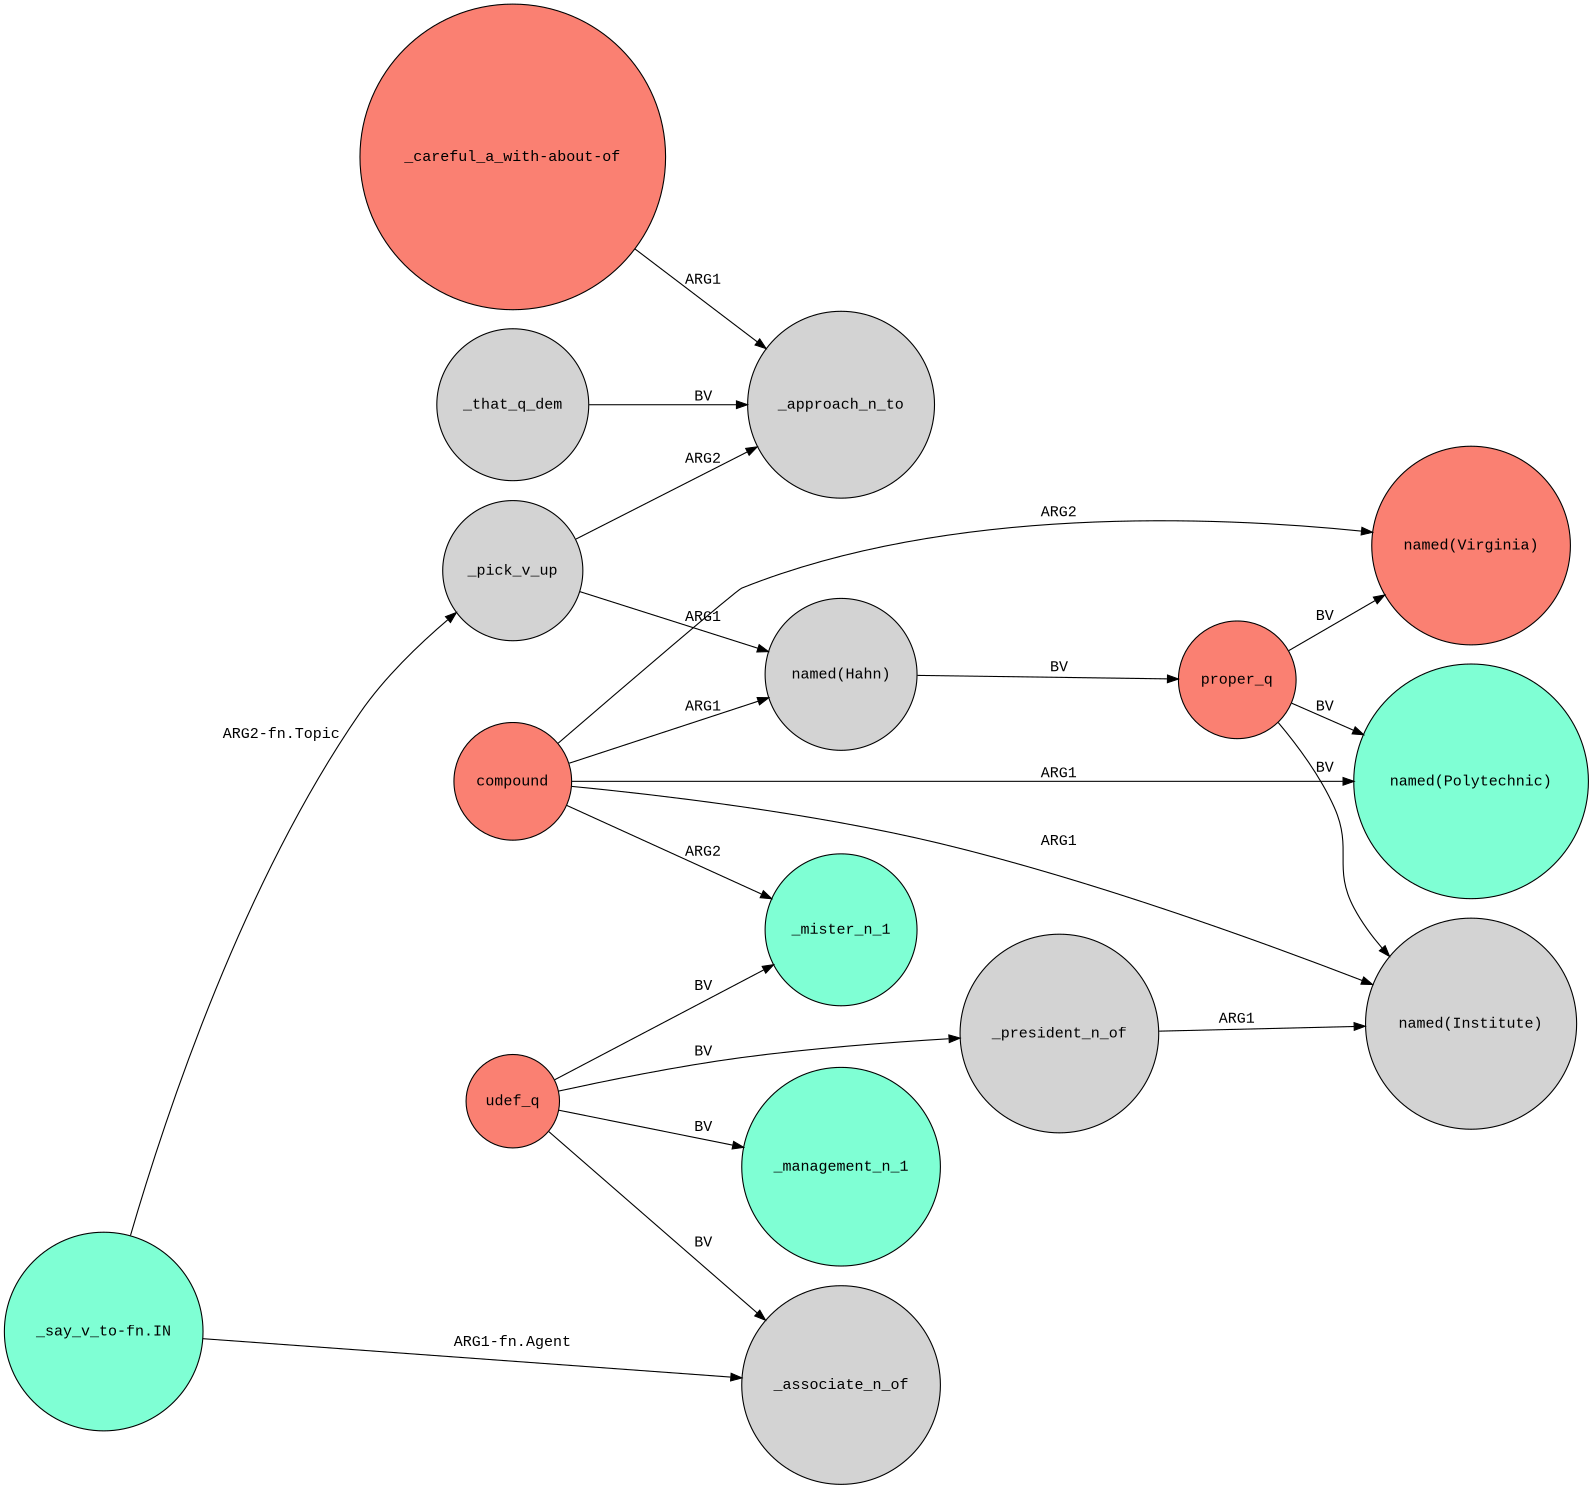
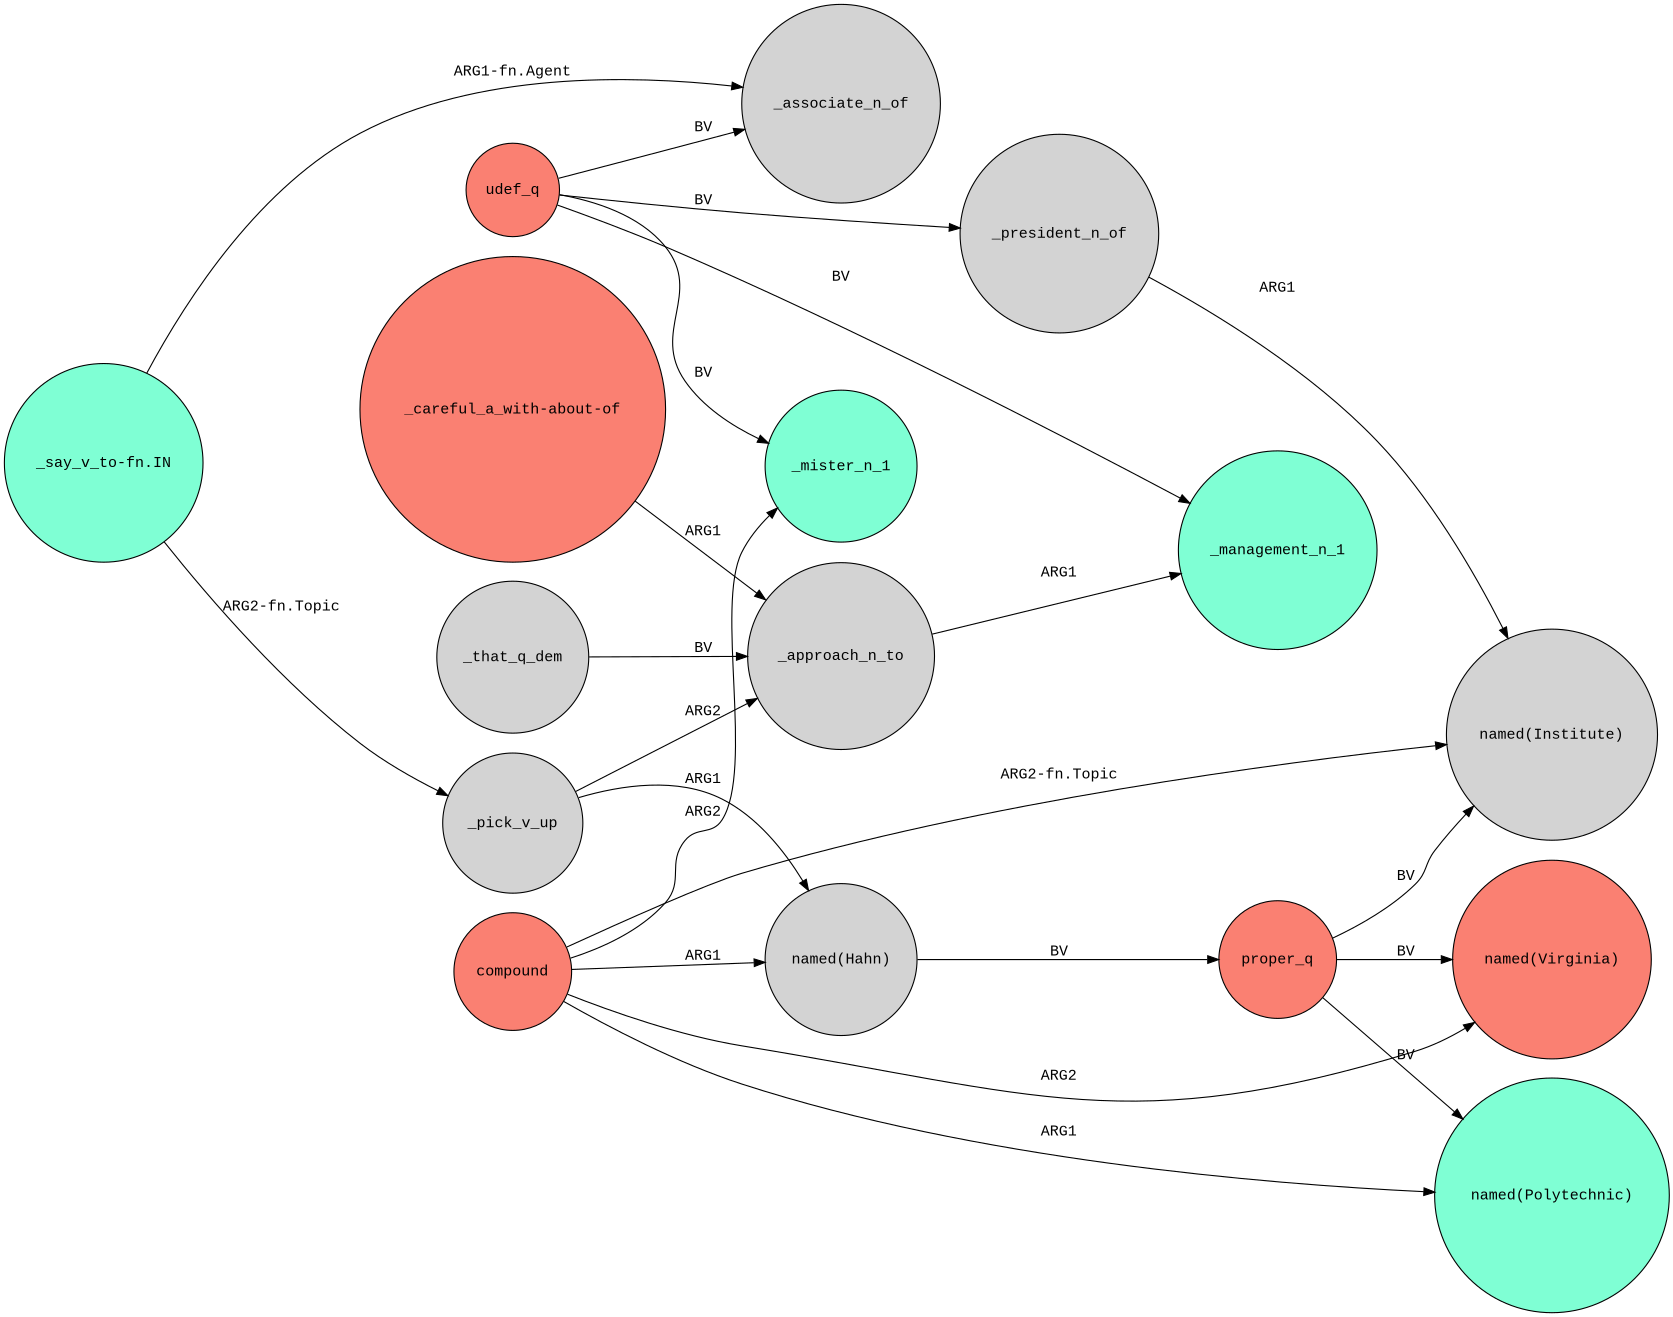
none -> (1051, 605)
(1059, 841) -> (1059, 774)
